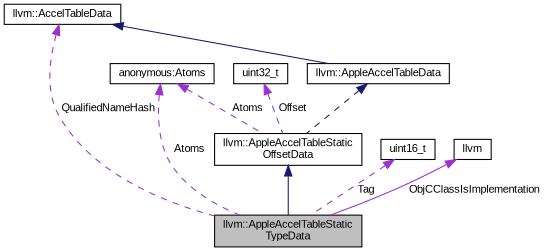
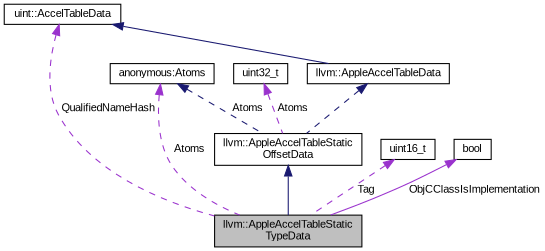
(63, 14) -> (63, 14)
(291, 109) -> (291, 109)
(225, 111) -> (225, 111)
(473, 149) -> (473, 149)
